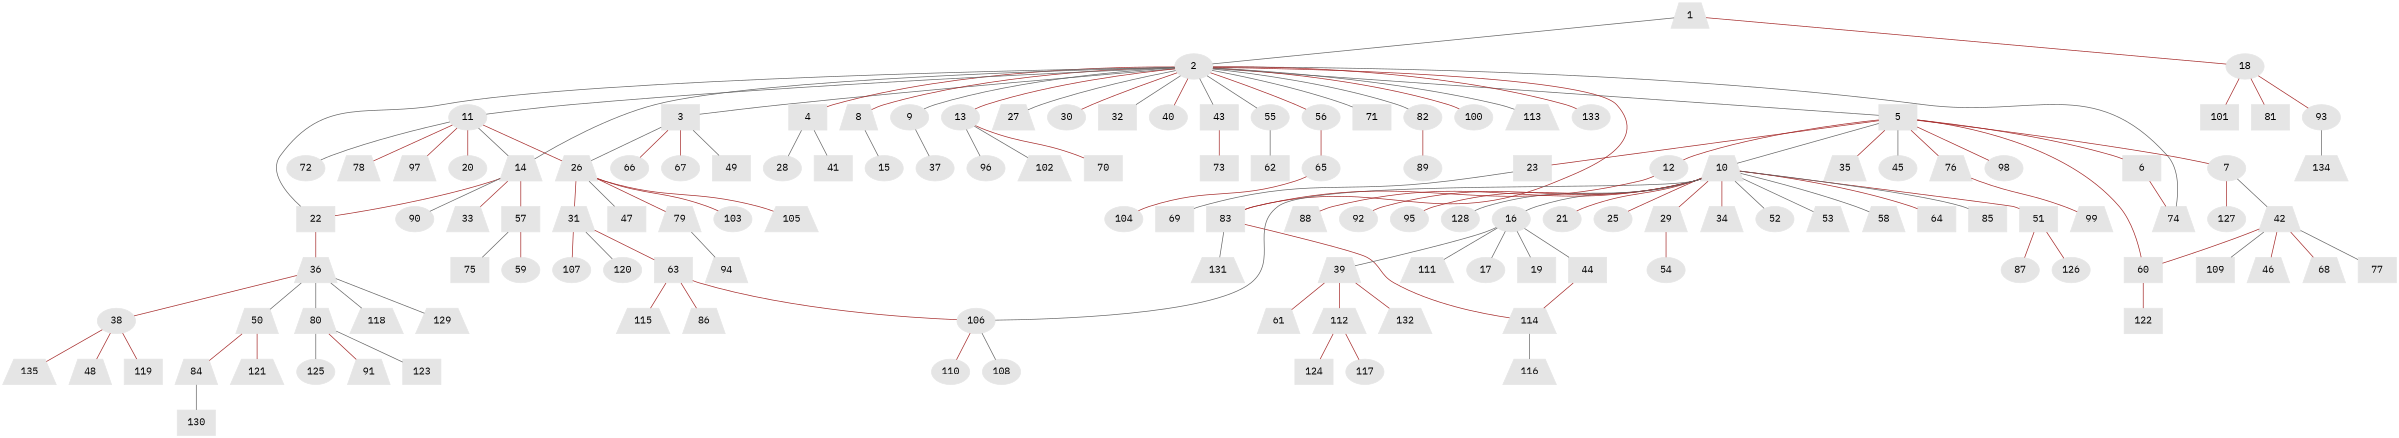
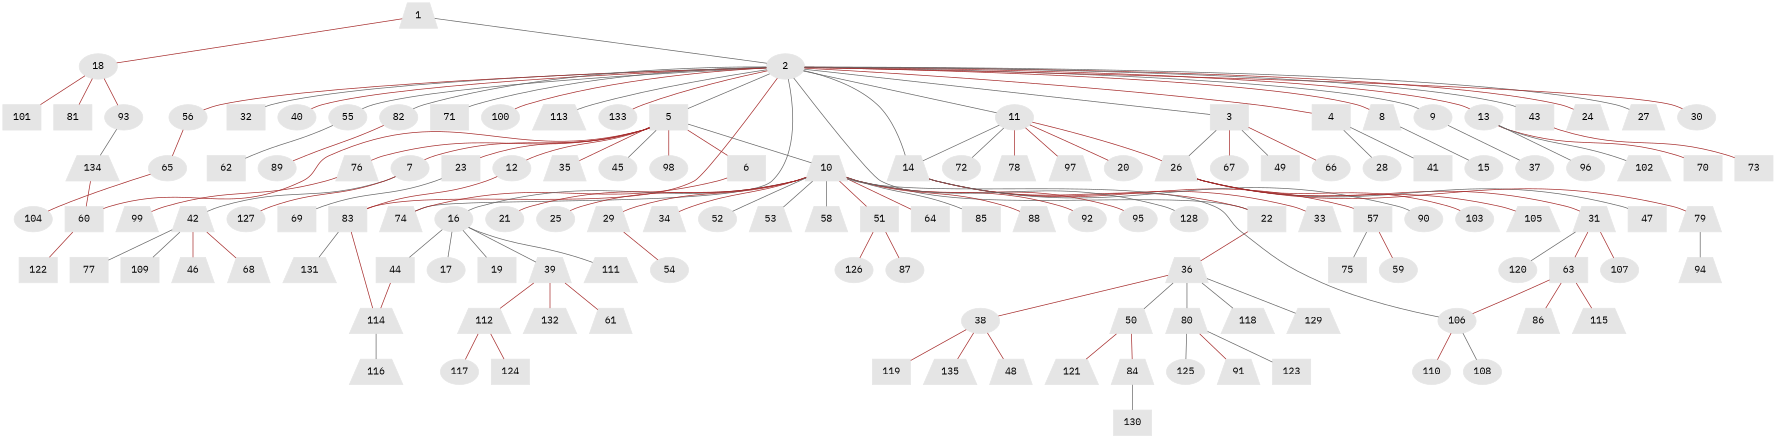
none -> (1588, 117)
(2211, 247) -> (89, 190)
